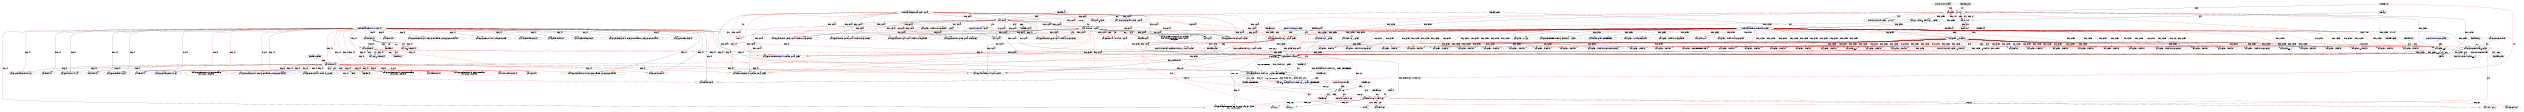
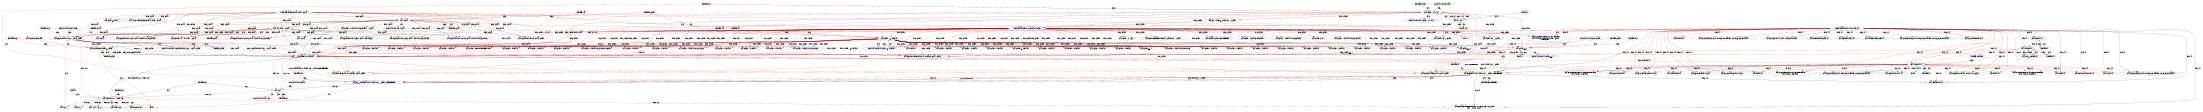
(1081, 20) -> none
(1129, 20) -> (145, 20)
(409, 48) -> none
